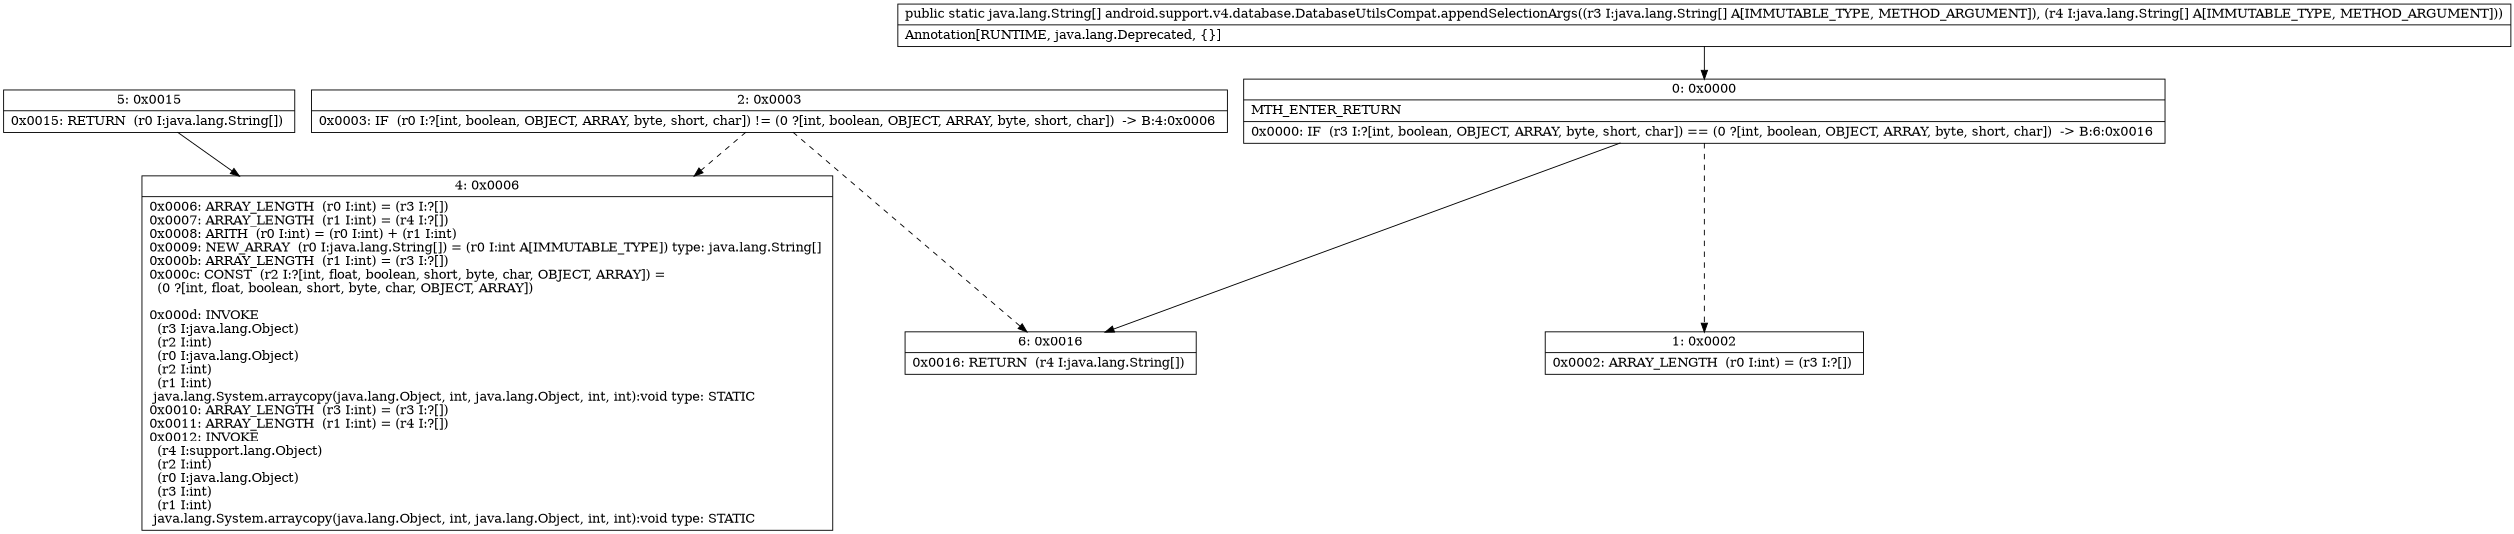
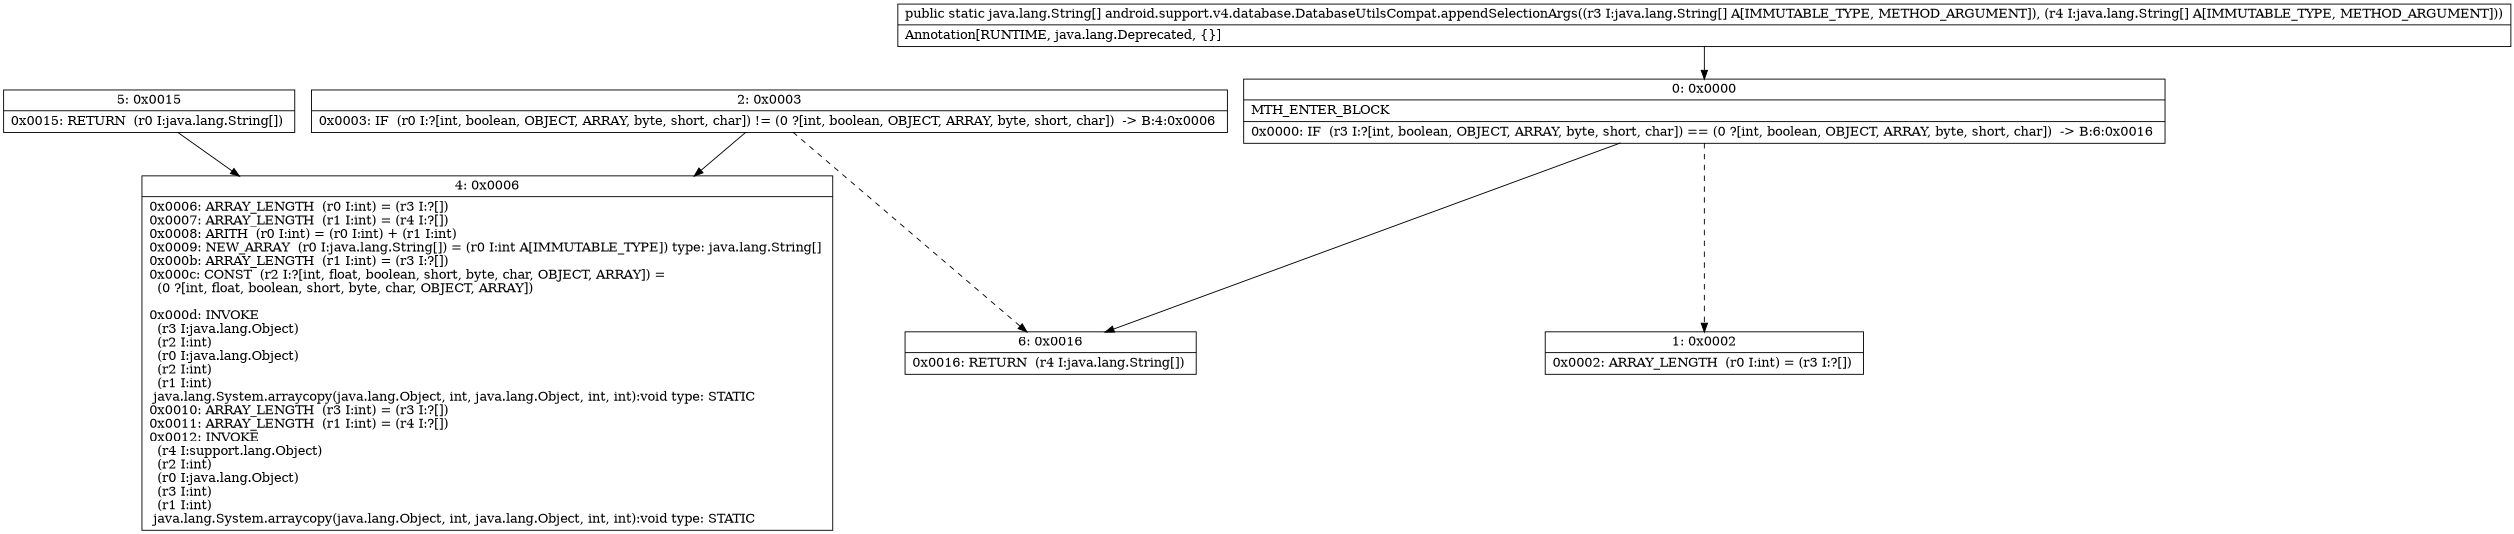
(1326, 110) -> (1321, 110)
(724, 151) -> (724, 151)
